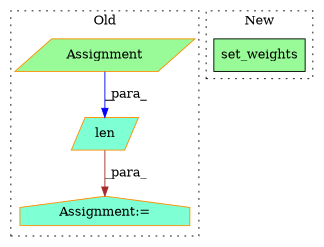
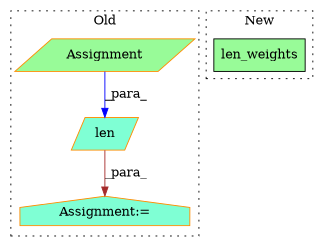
(259, 55) -> (259, 55)
